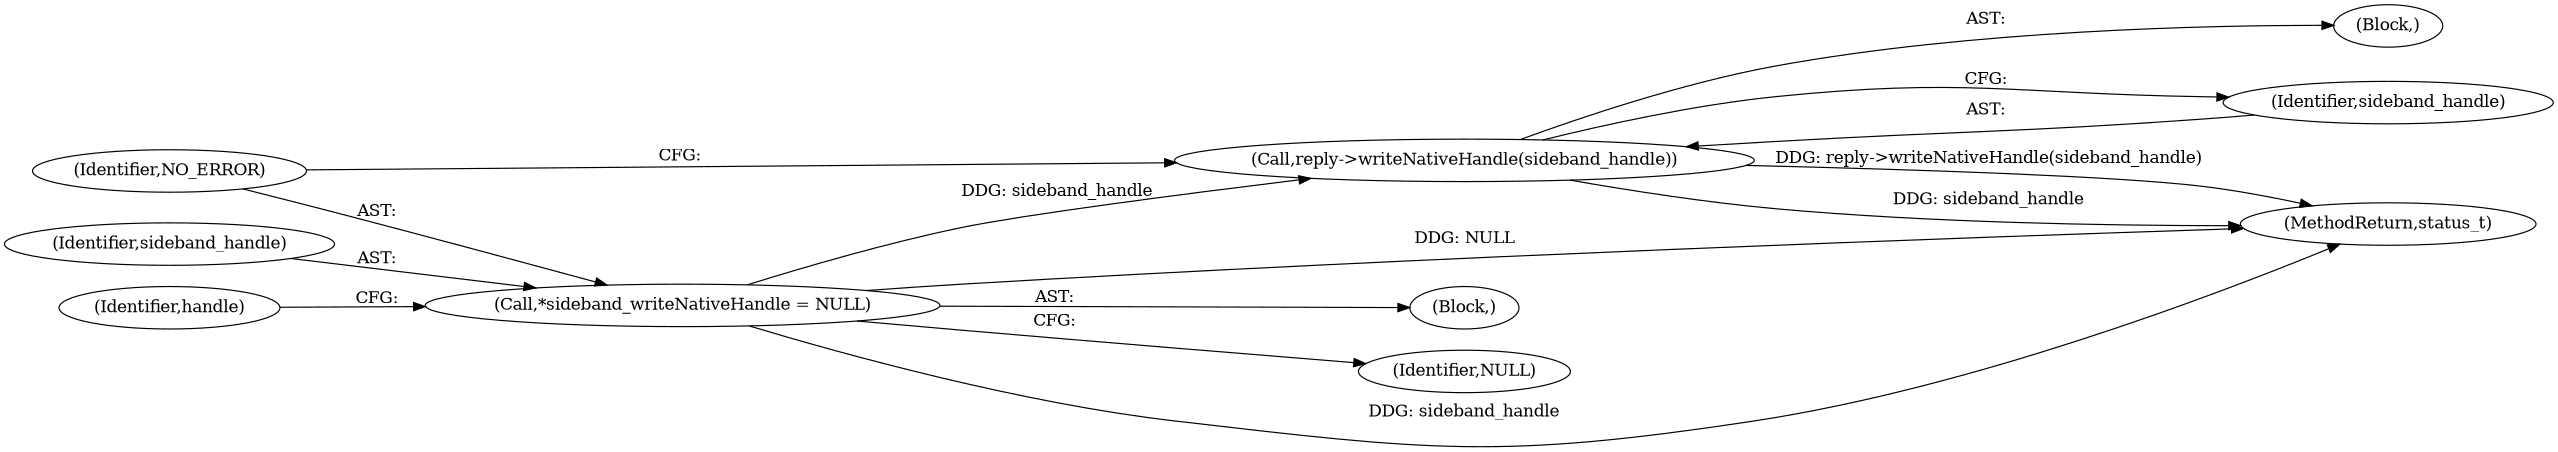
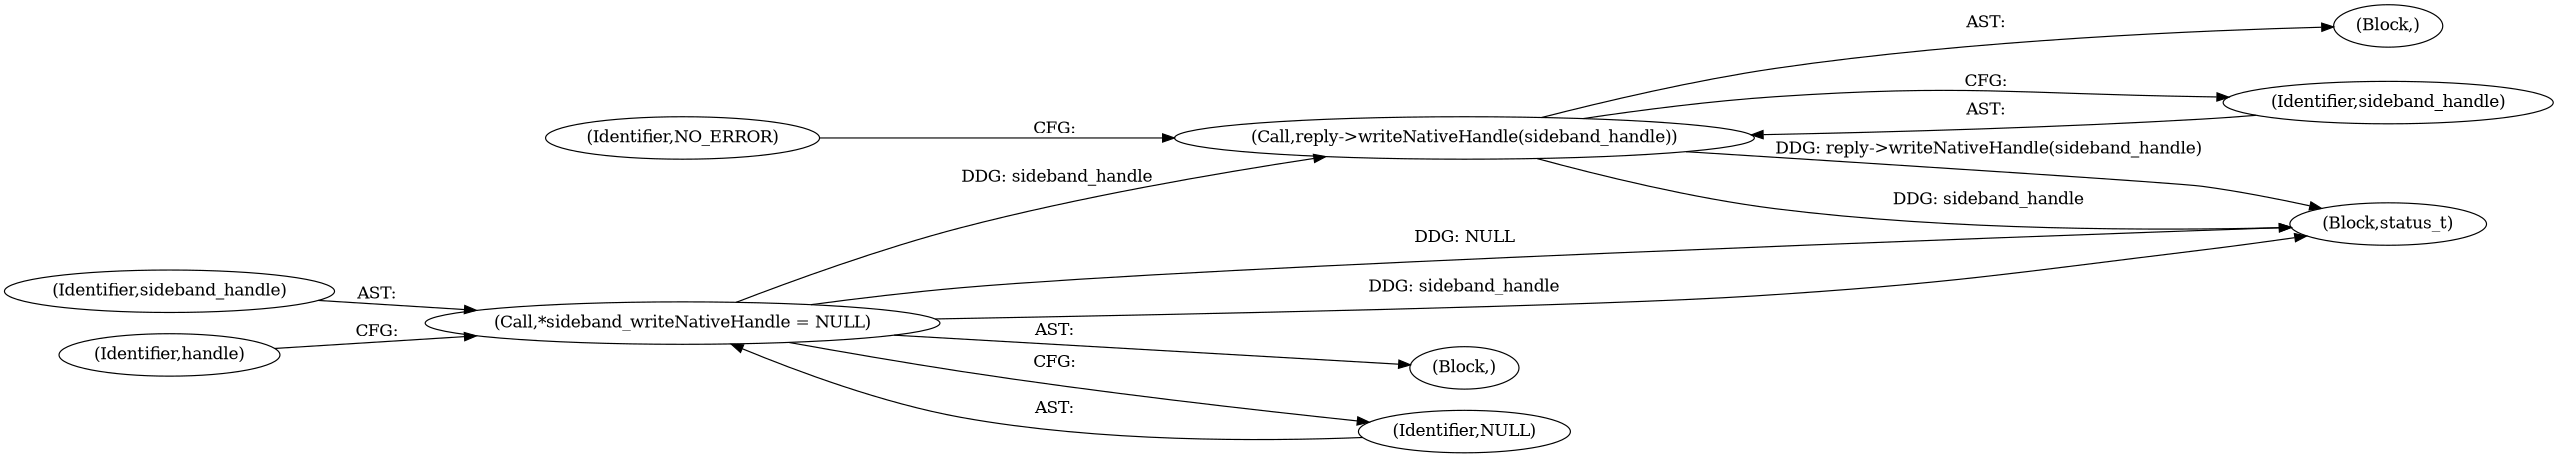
(2388, 224) -> (2388, 224)
(419, 235) -> (1047, 429)
